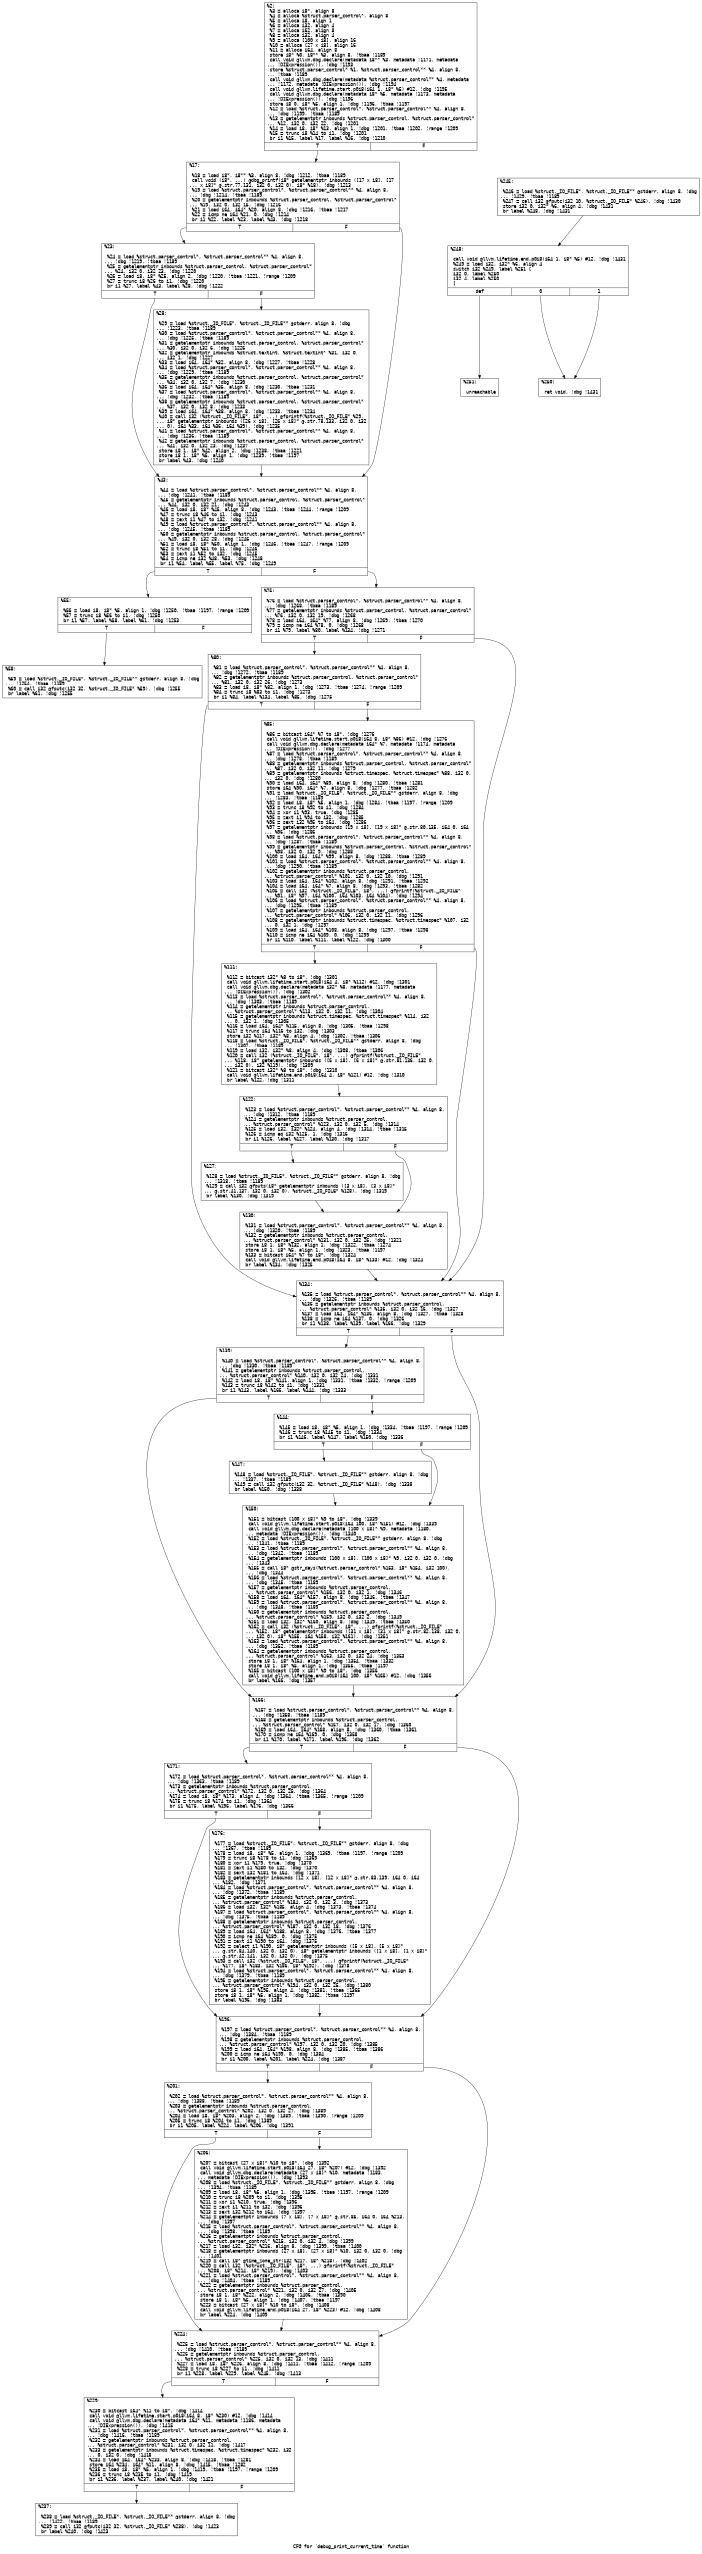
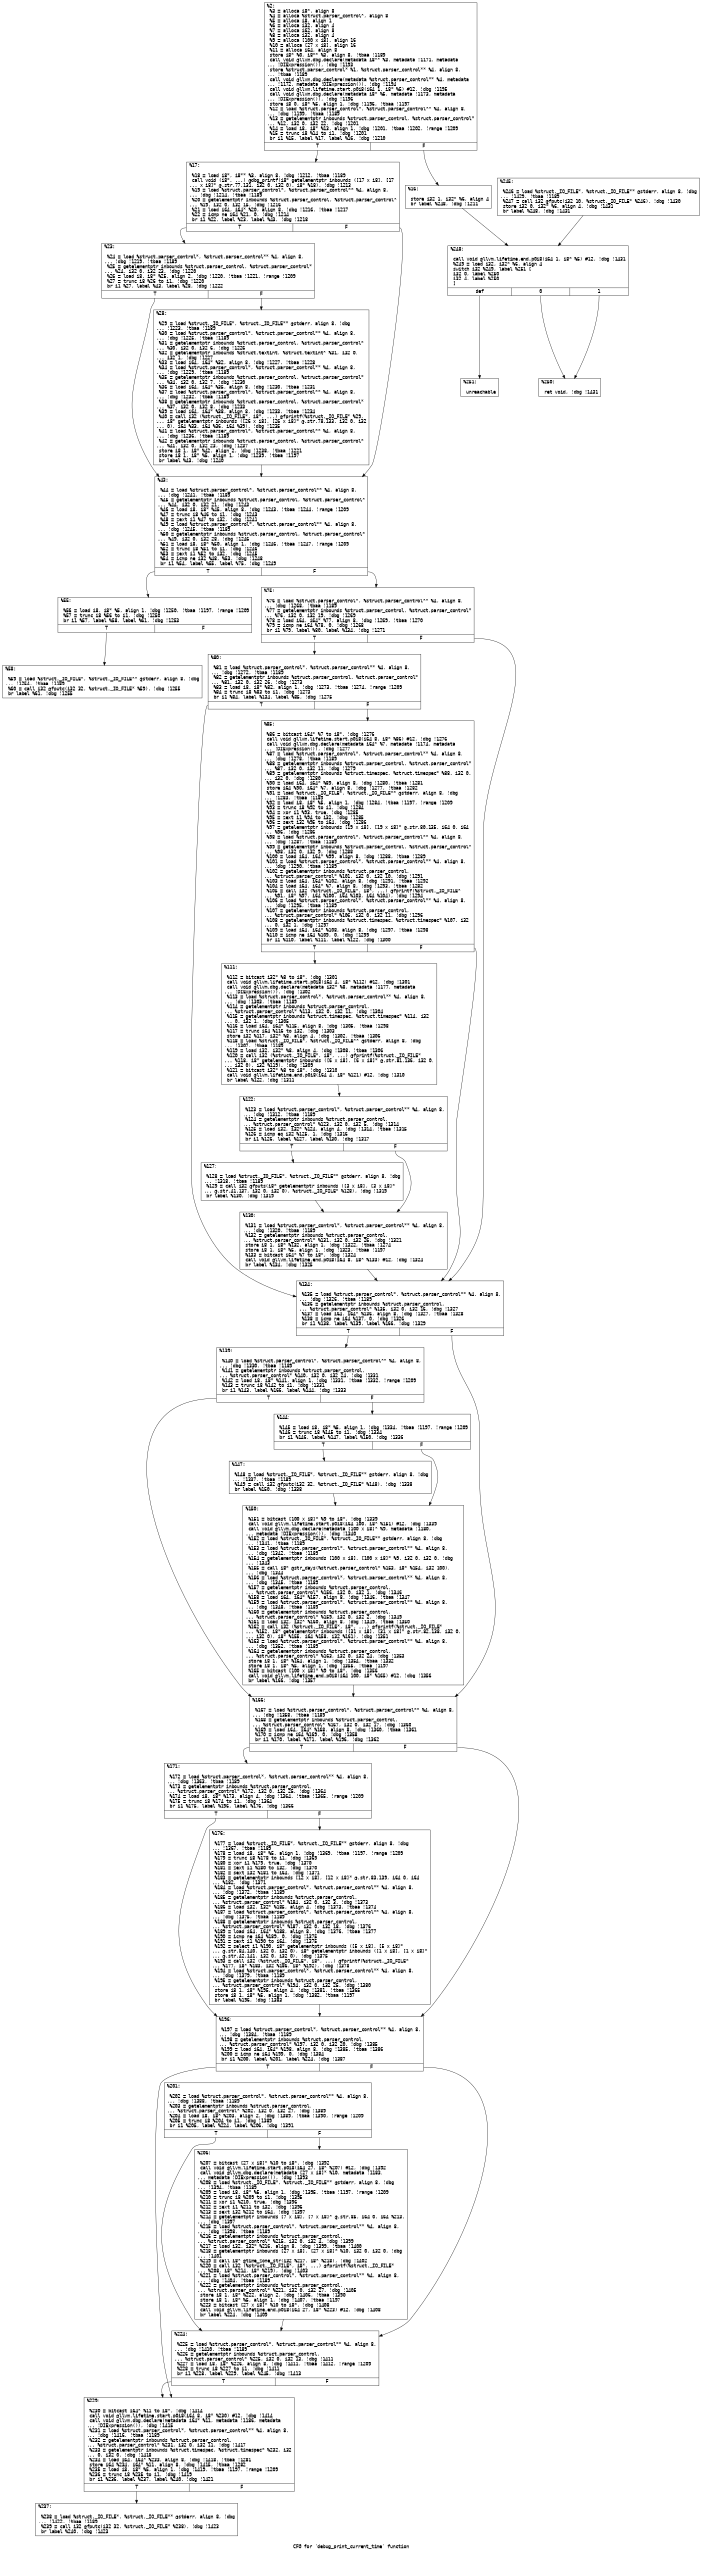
none -> (448, 197)
(310, 616) -> (310, 616)
(268, 2075) -> (156, 2210)
